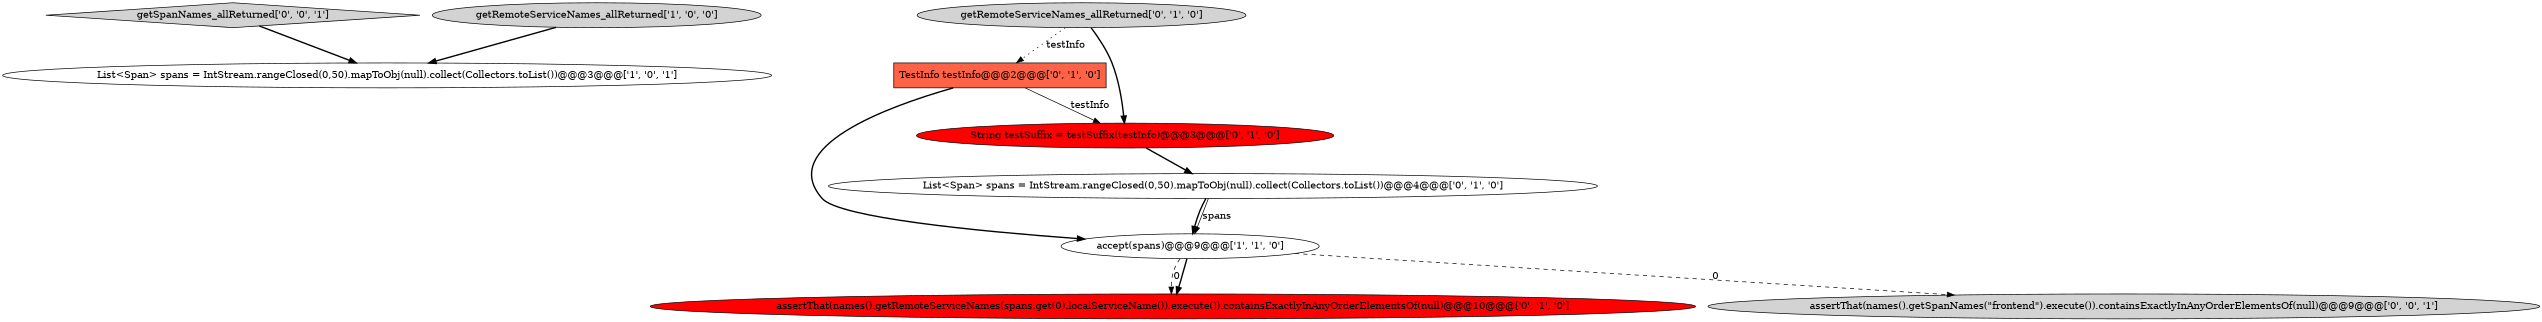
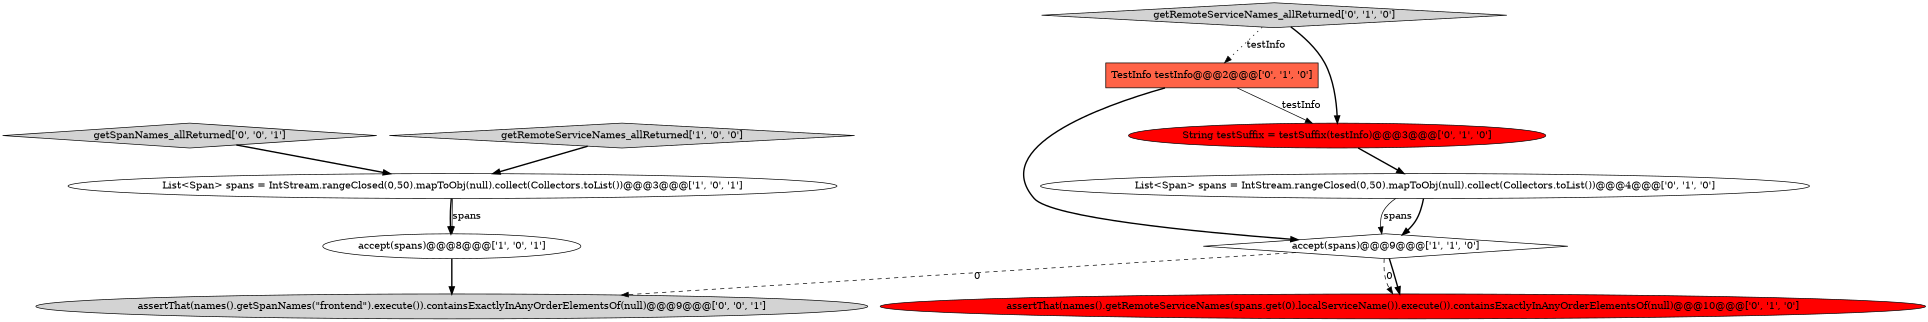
(597, 15) -> (622, 136)
(1082, 15) -> (1274, 15)
none -> (452, 246)
(1190, 246) -> (1386, 246)
